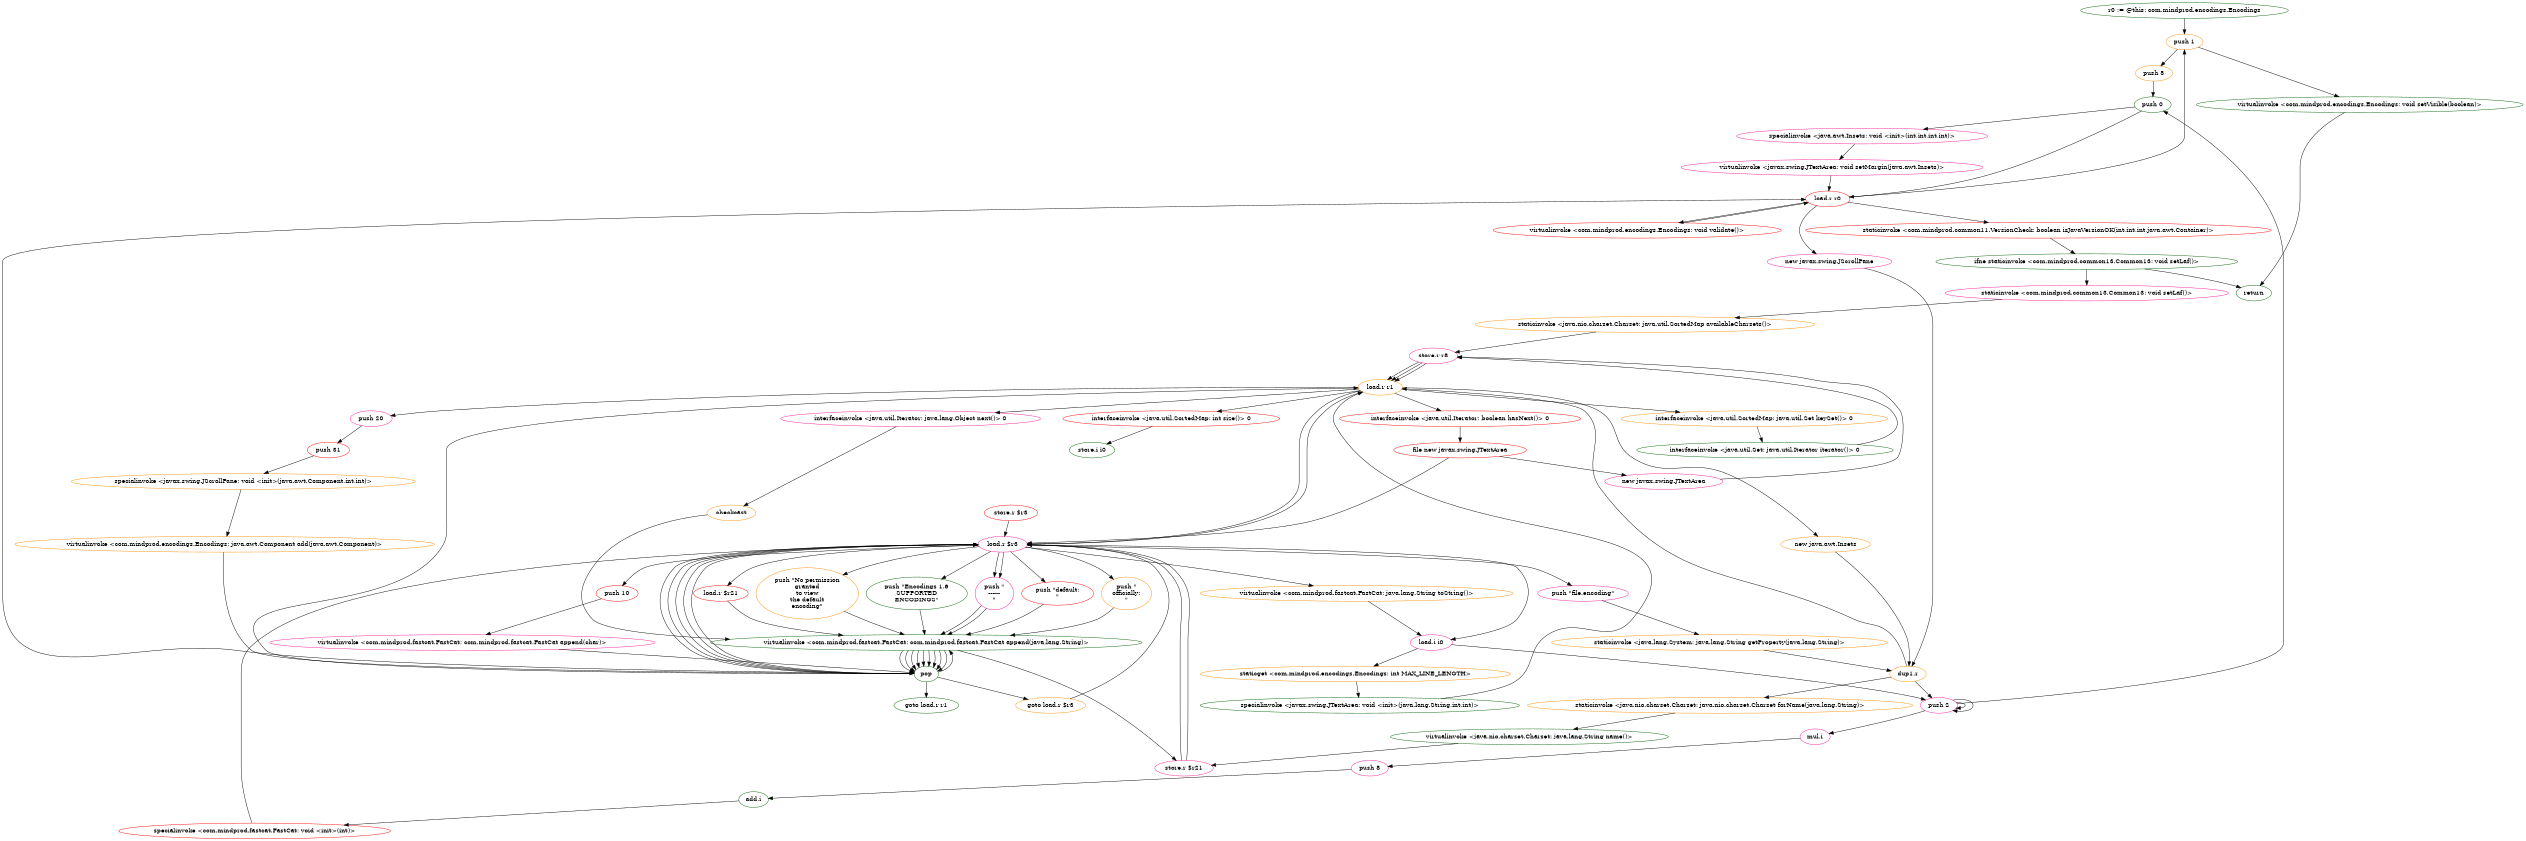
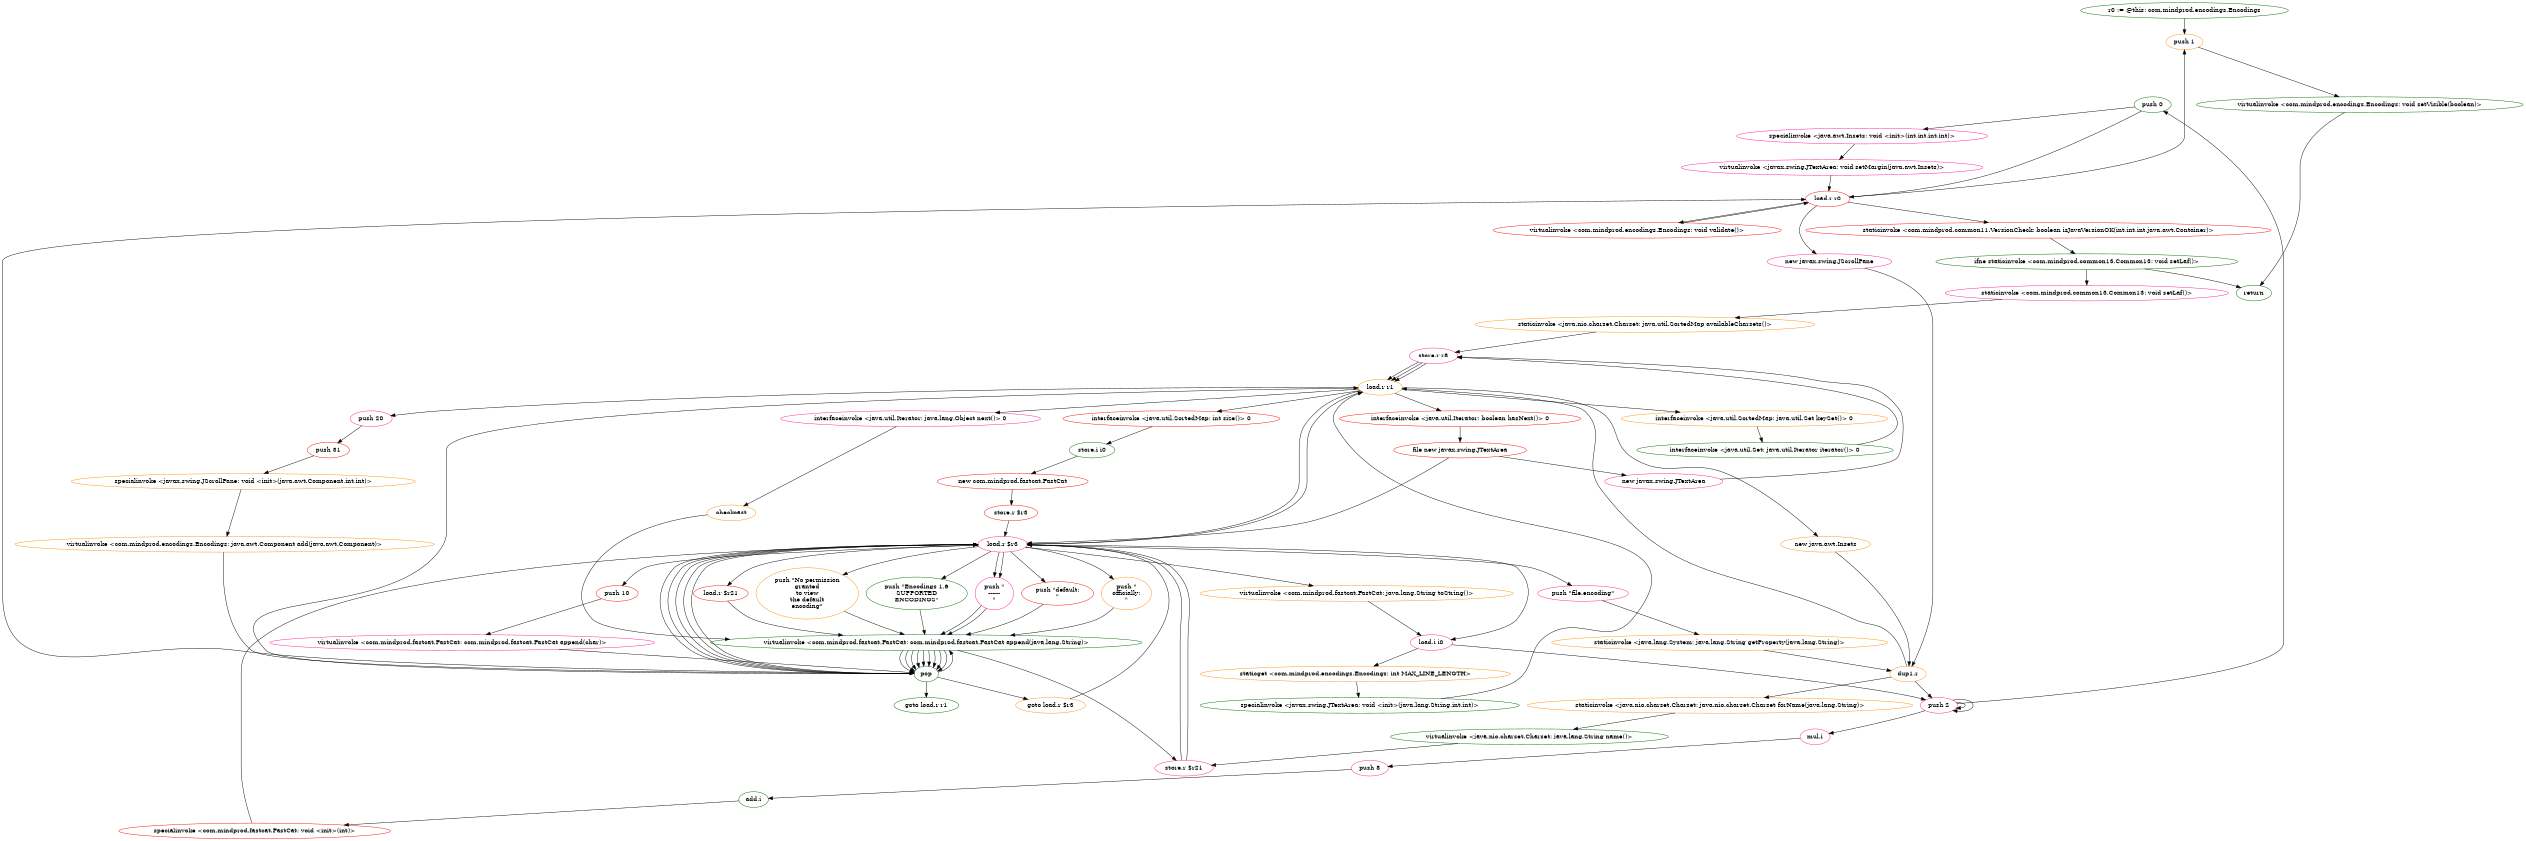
(2154, 73) -> none
none -> (1013, 481)
